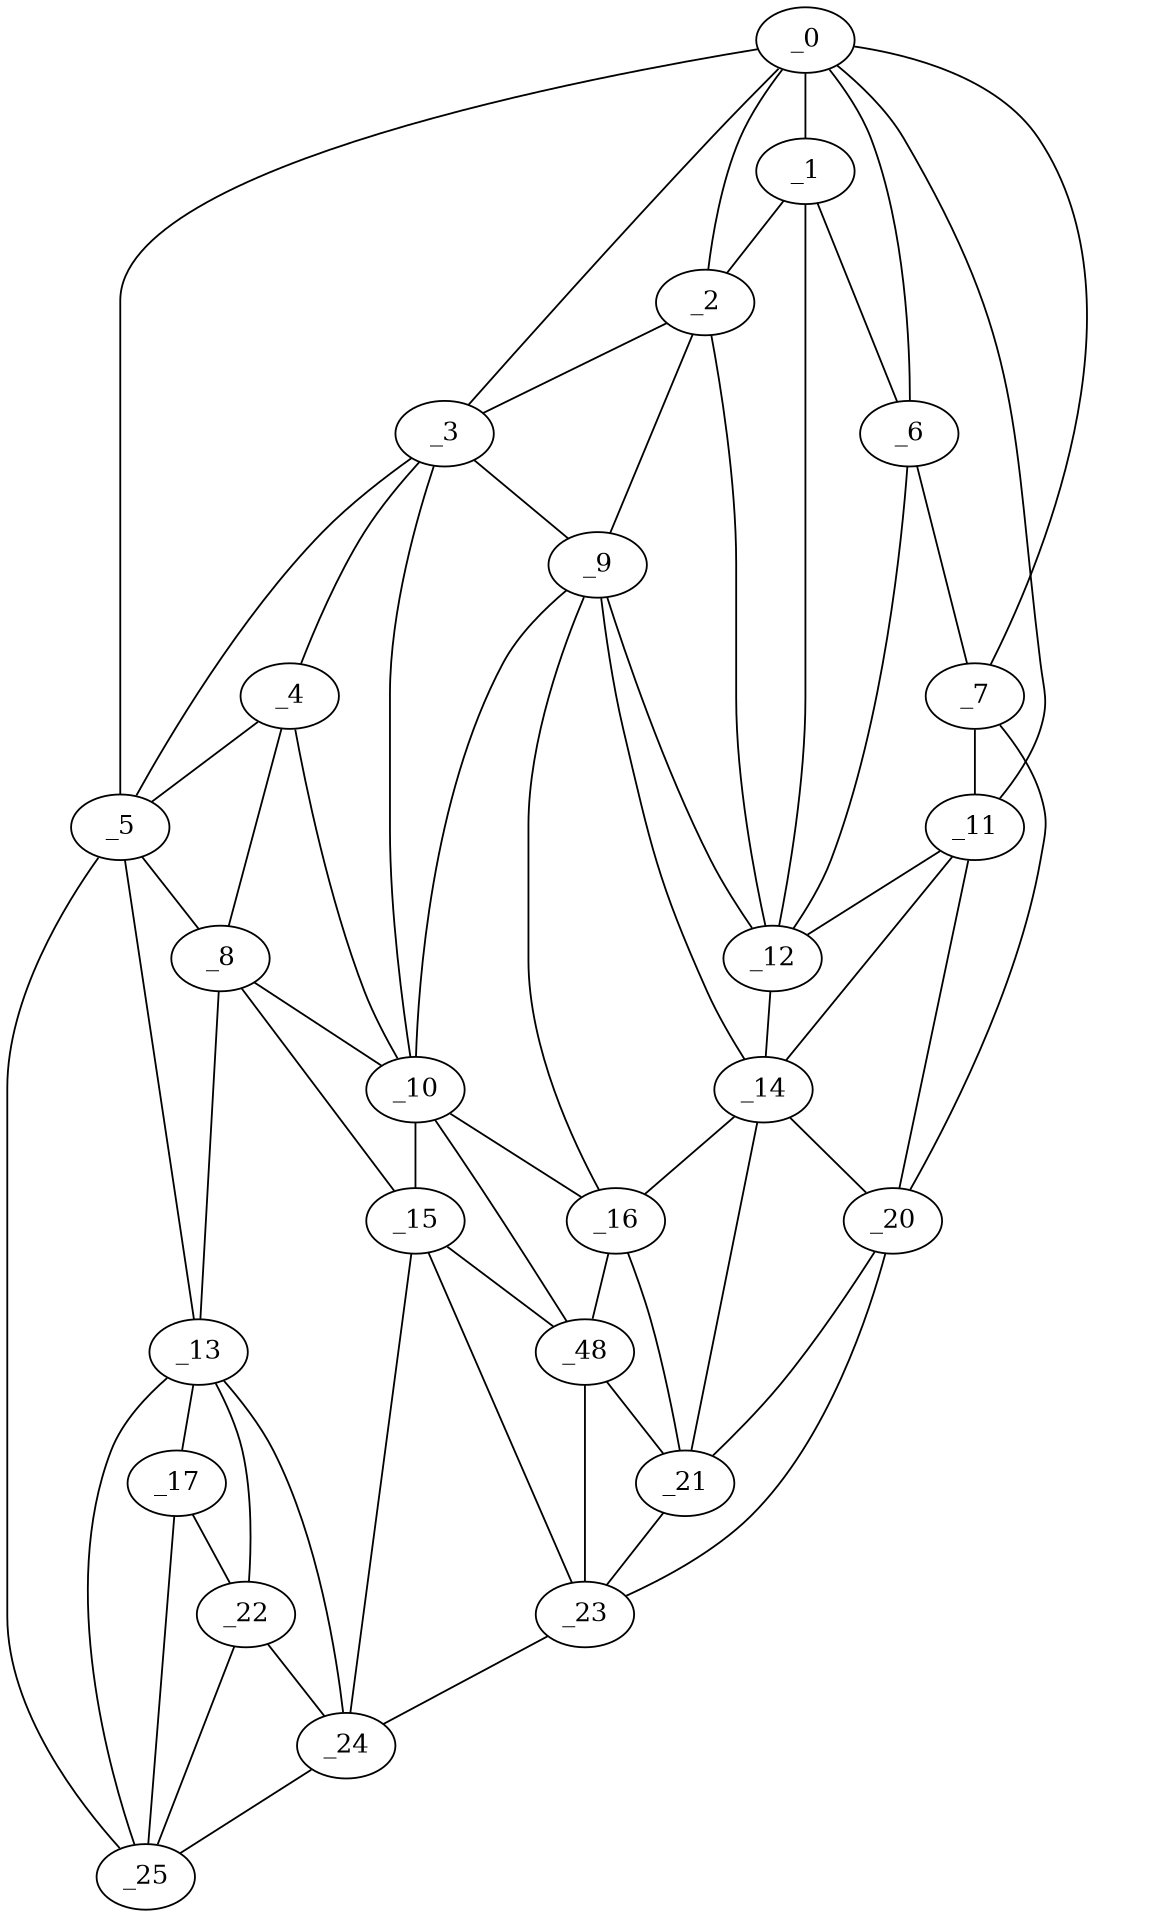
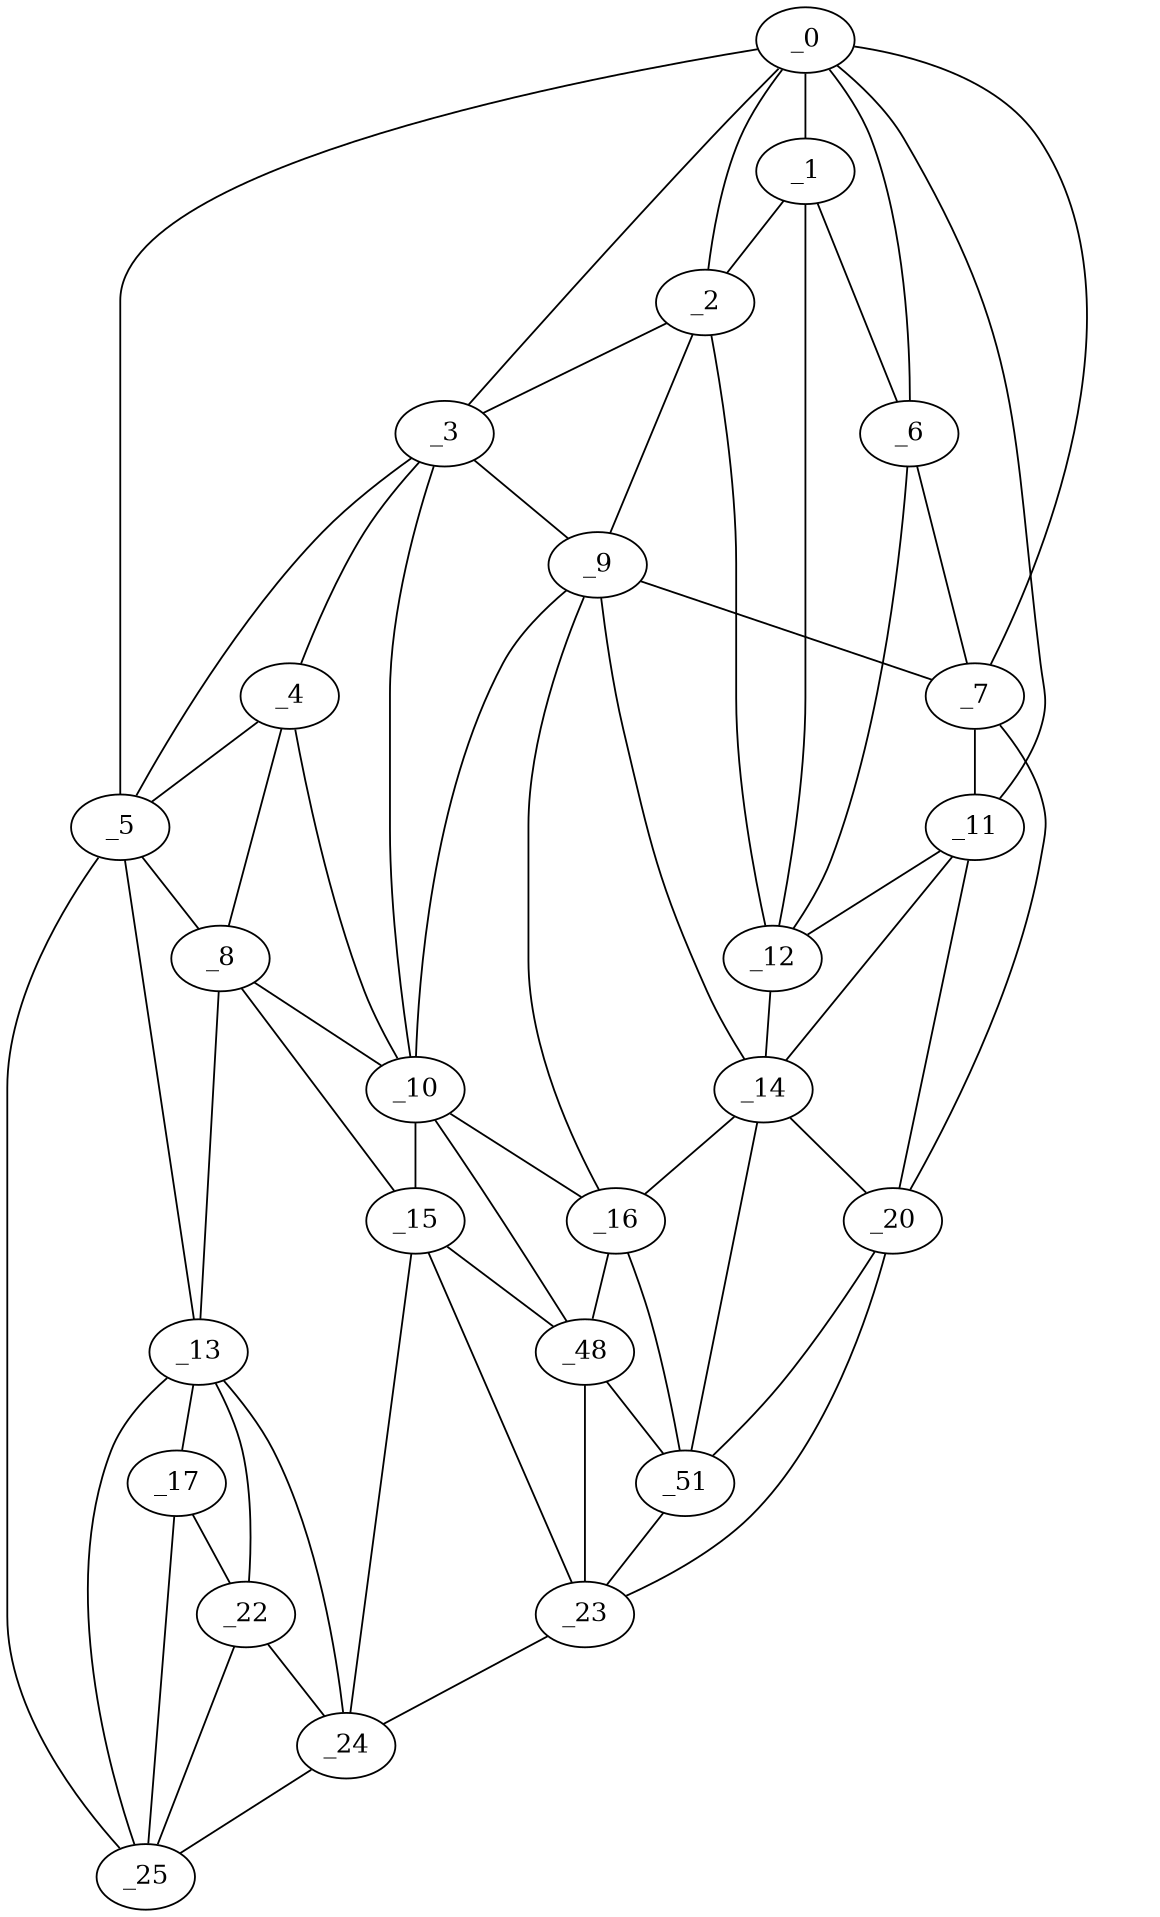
(669, 768) -> (787, 631)
(685, 1483) -> (685, 1483)
